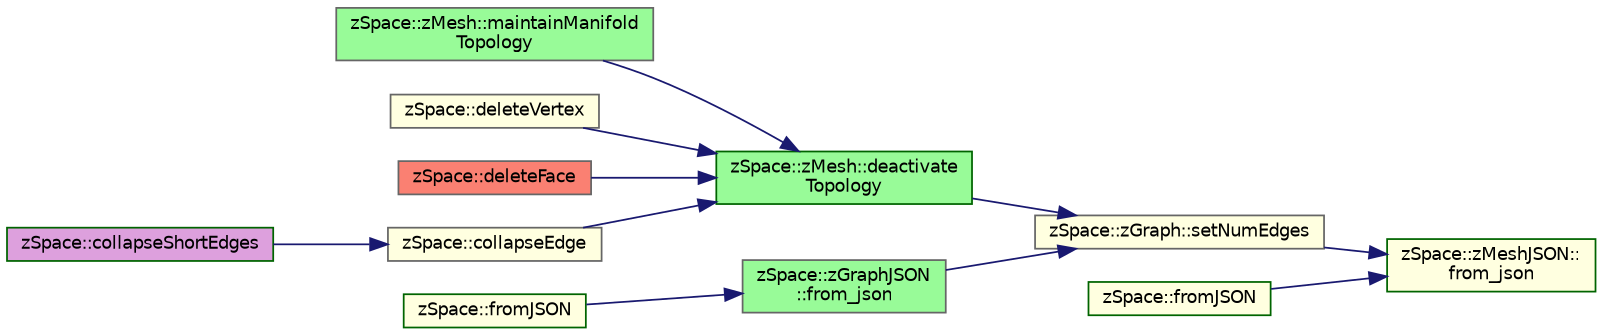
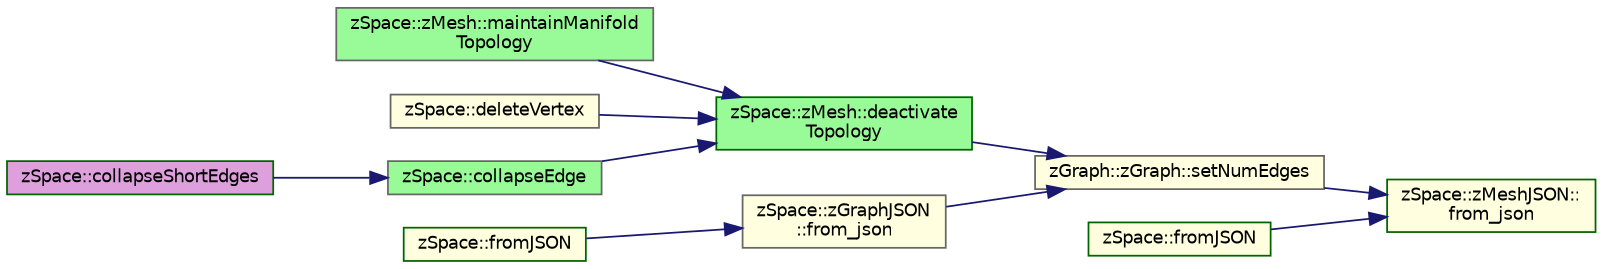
(495, 178) -> none
(1180, 232) -> (1180, 173)
(495, 244) -> (495, 178)
(844, 286) -> (844, 222)
